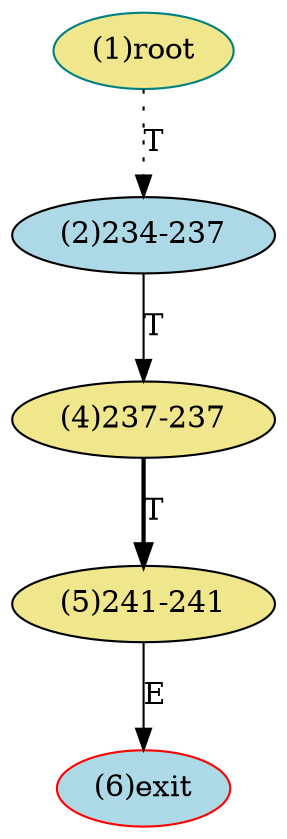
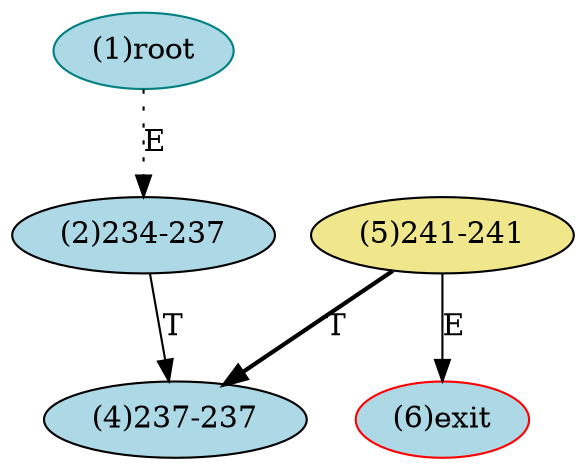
(144, 51) -> (144, 51)
(154, 143) -> (155, 143)
(144, 420) -> (175, 420)
(144, 501) -> (318, 322)
